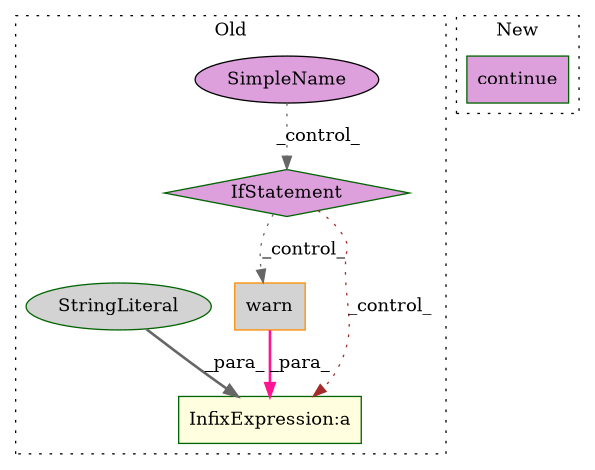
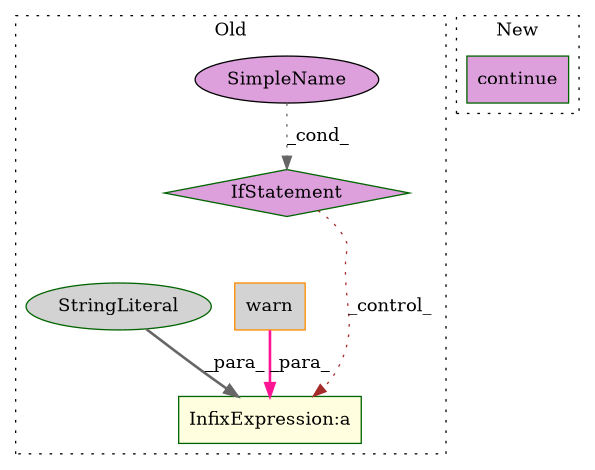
(318, 136) -> (318, 136)
(262, 241) -> none
